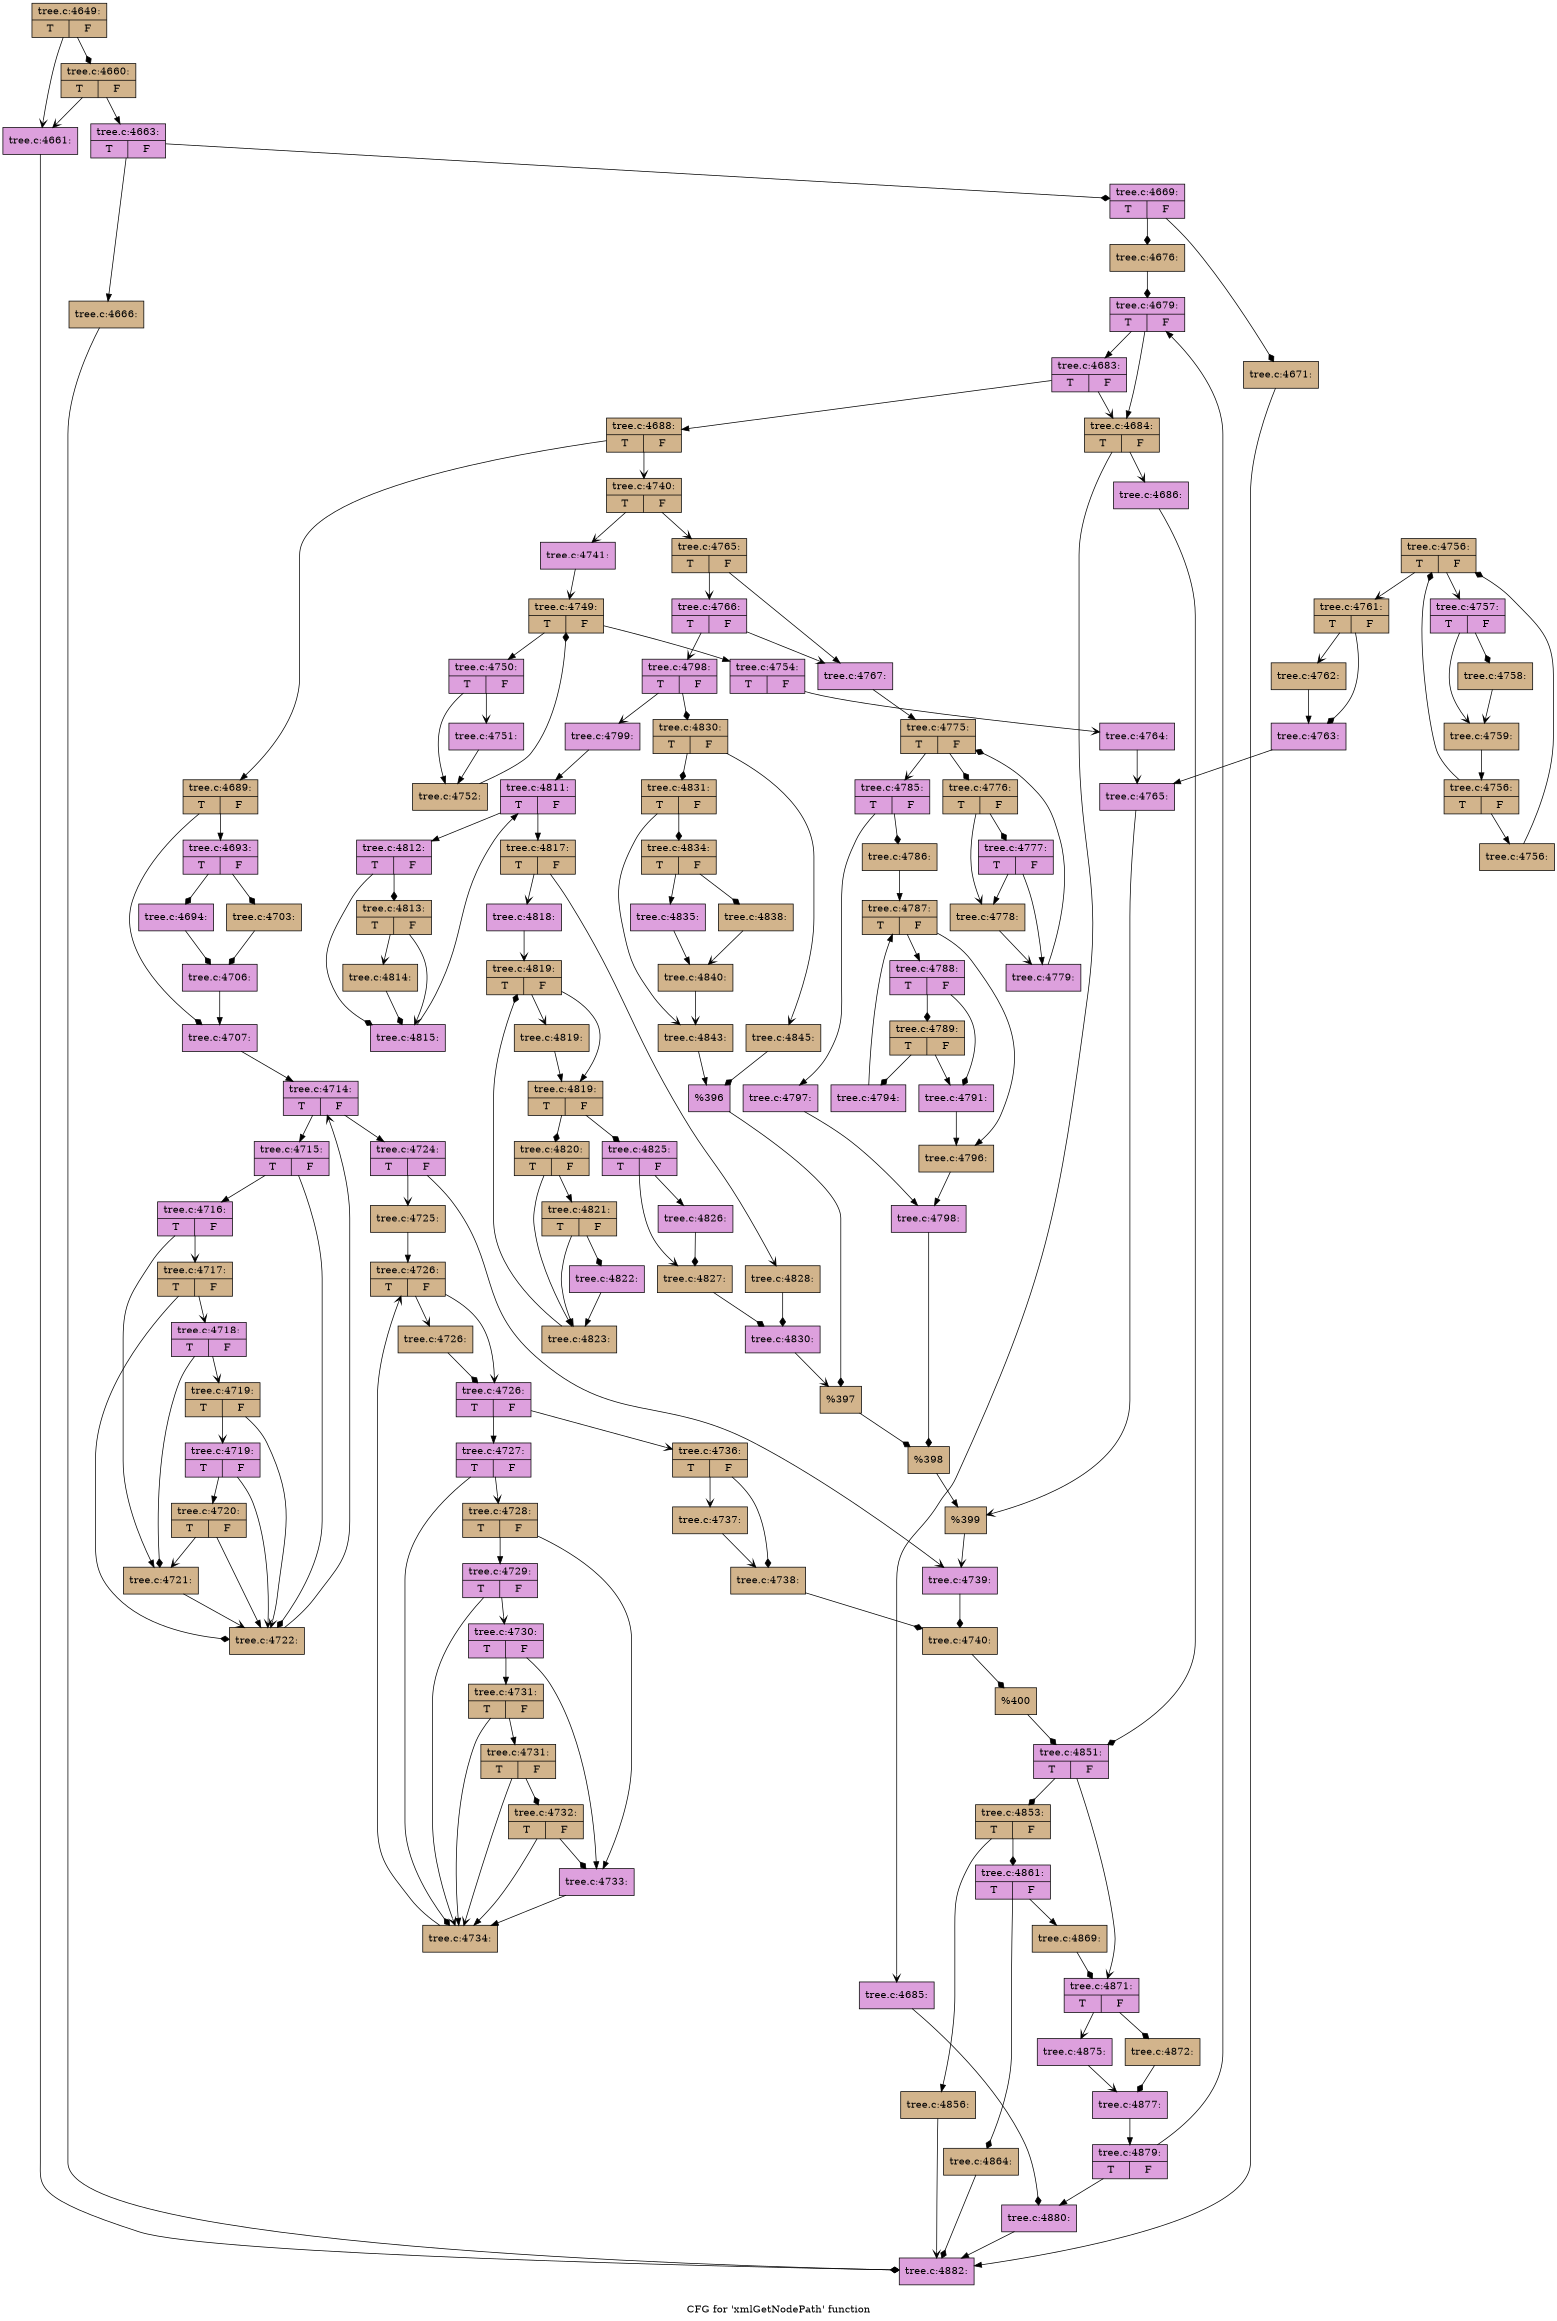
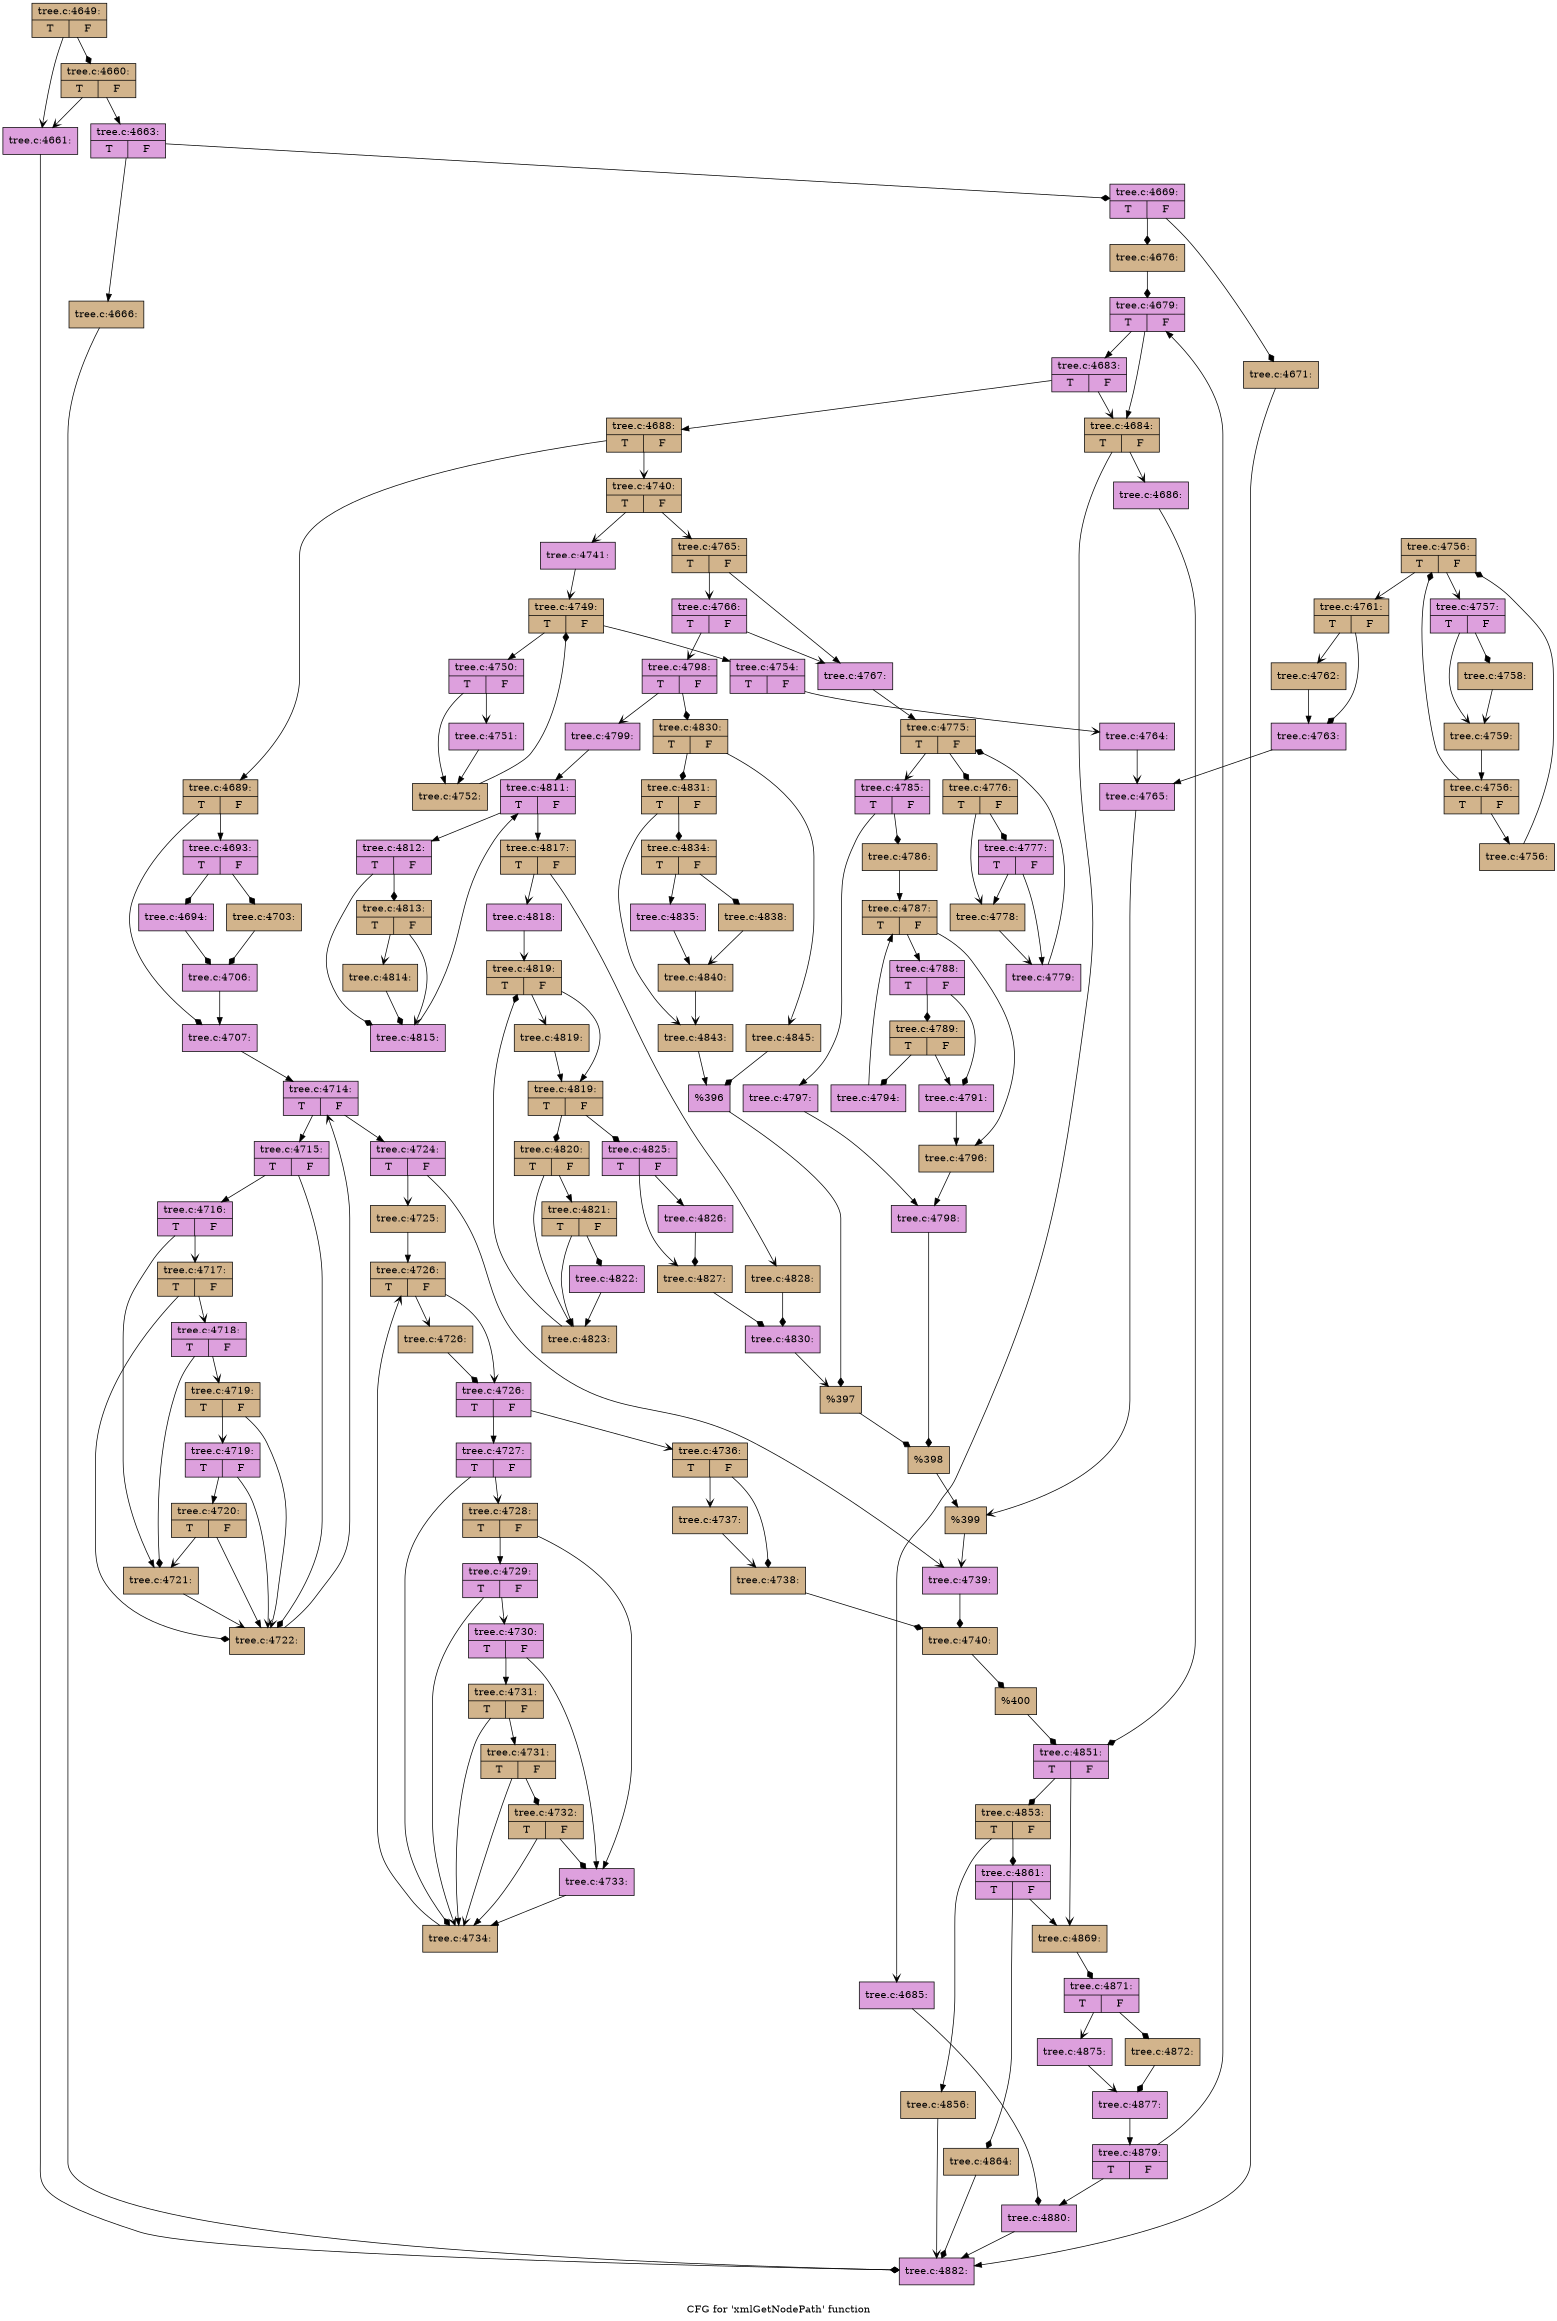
(1104, 1874) -> (1070, 1848)
